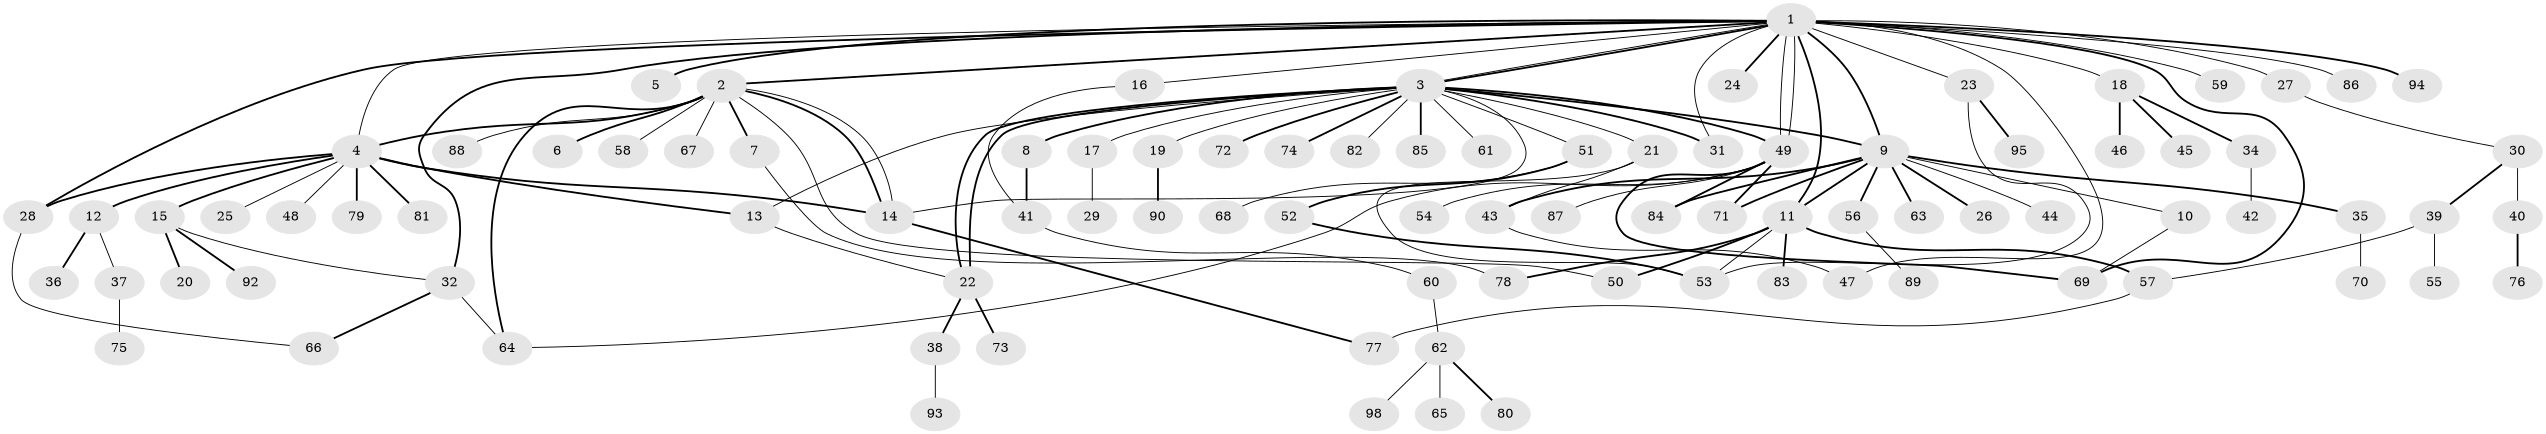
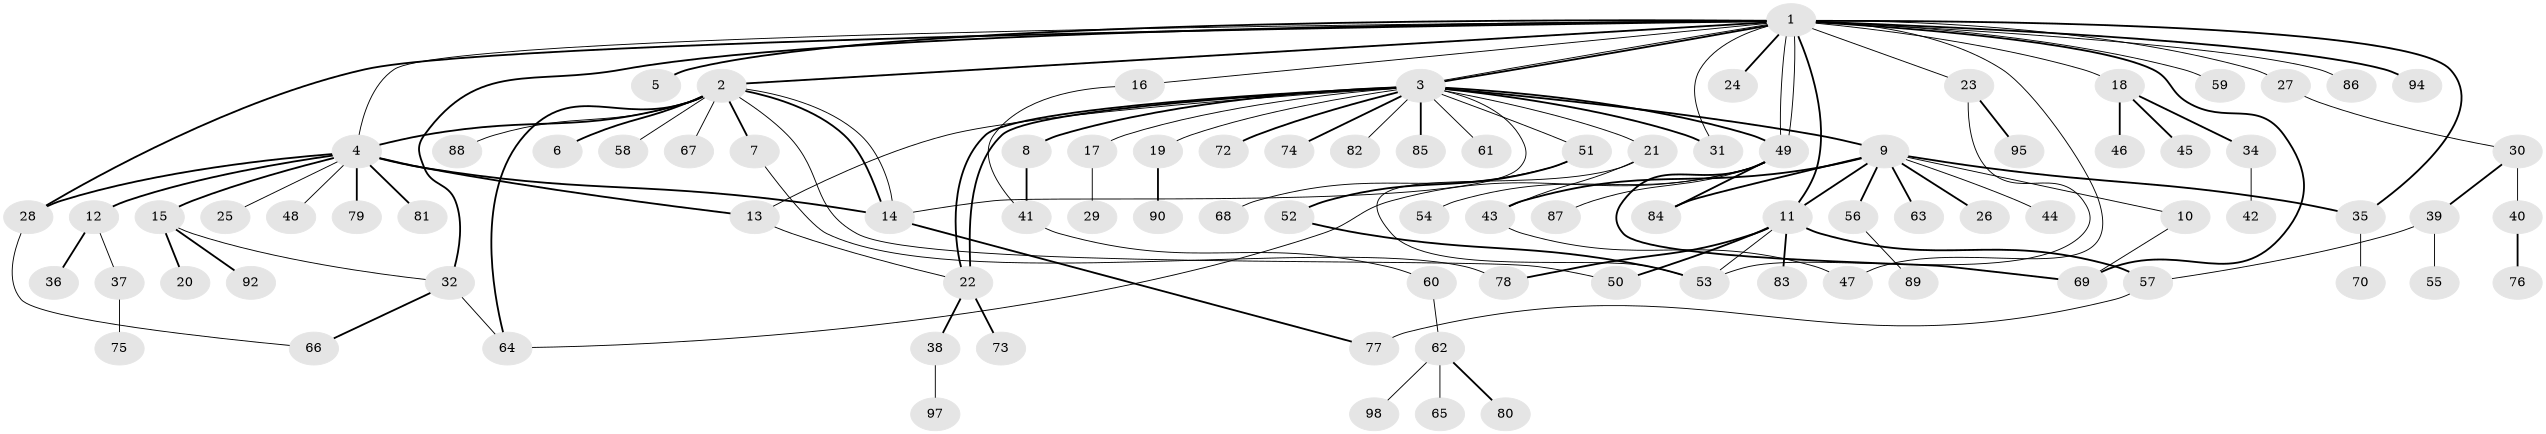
(1852, 77) -> (2221, 31)
(1722, 217) -> none
(935, 414) -> (935, 414)
